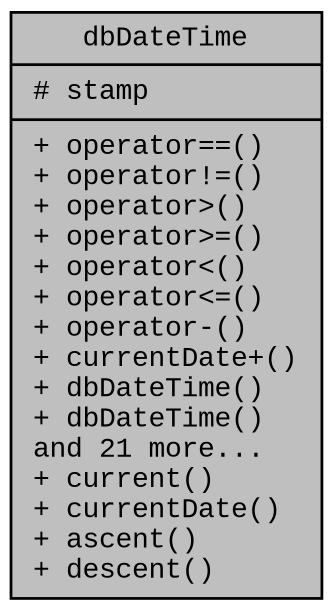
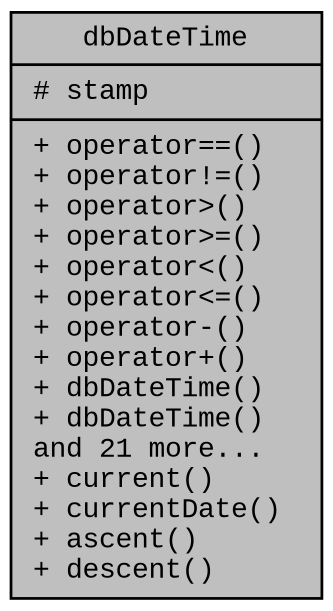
(166, 358) -> (142, 358)
